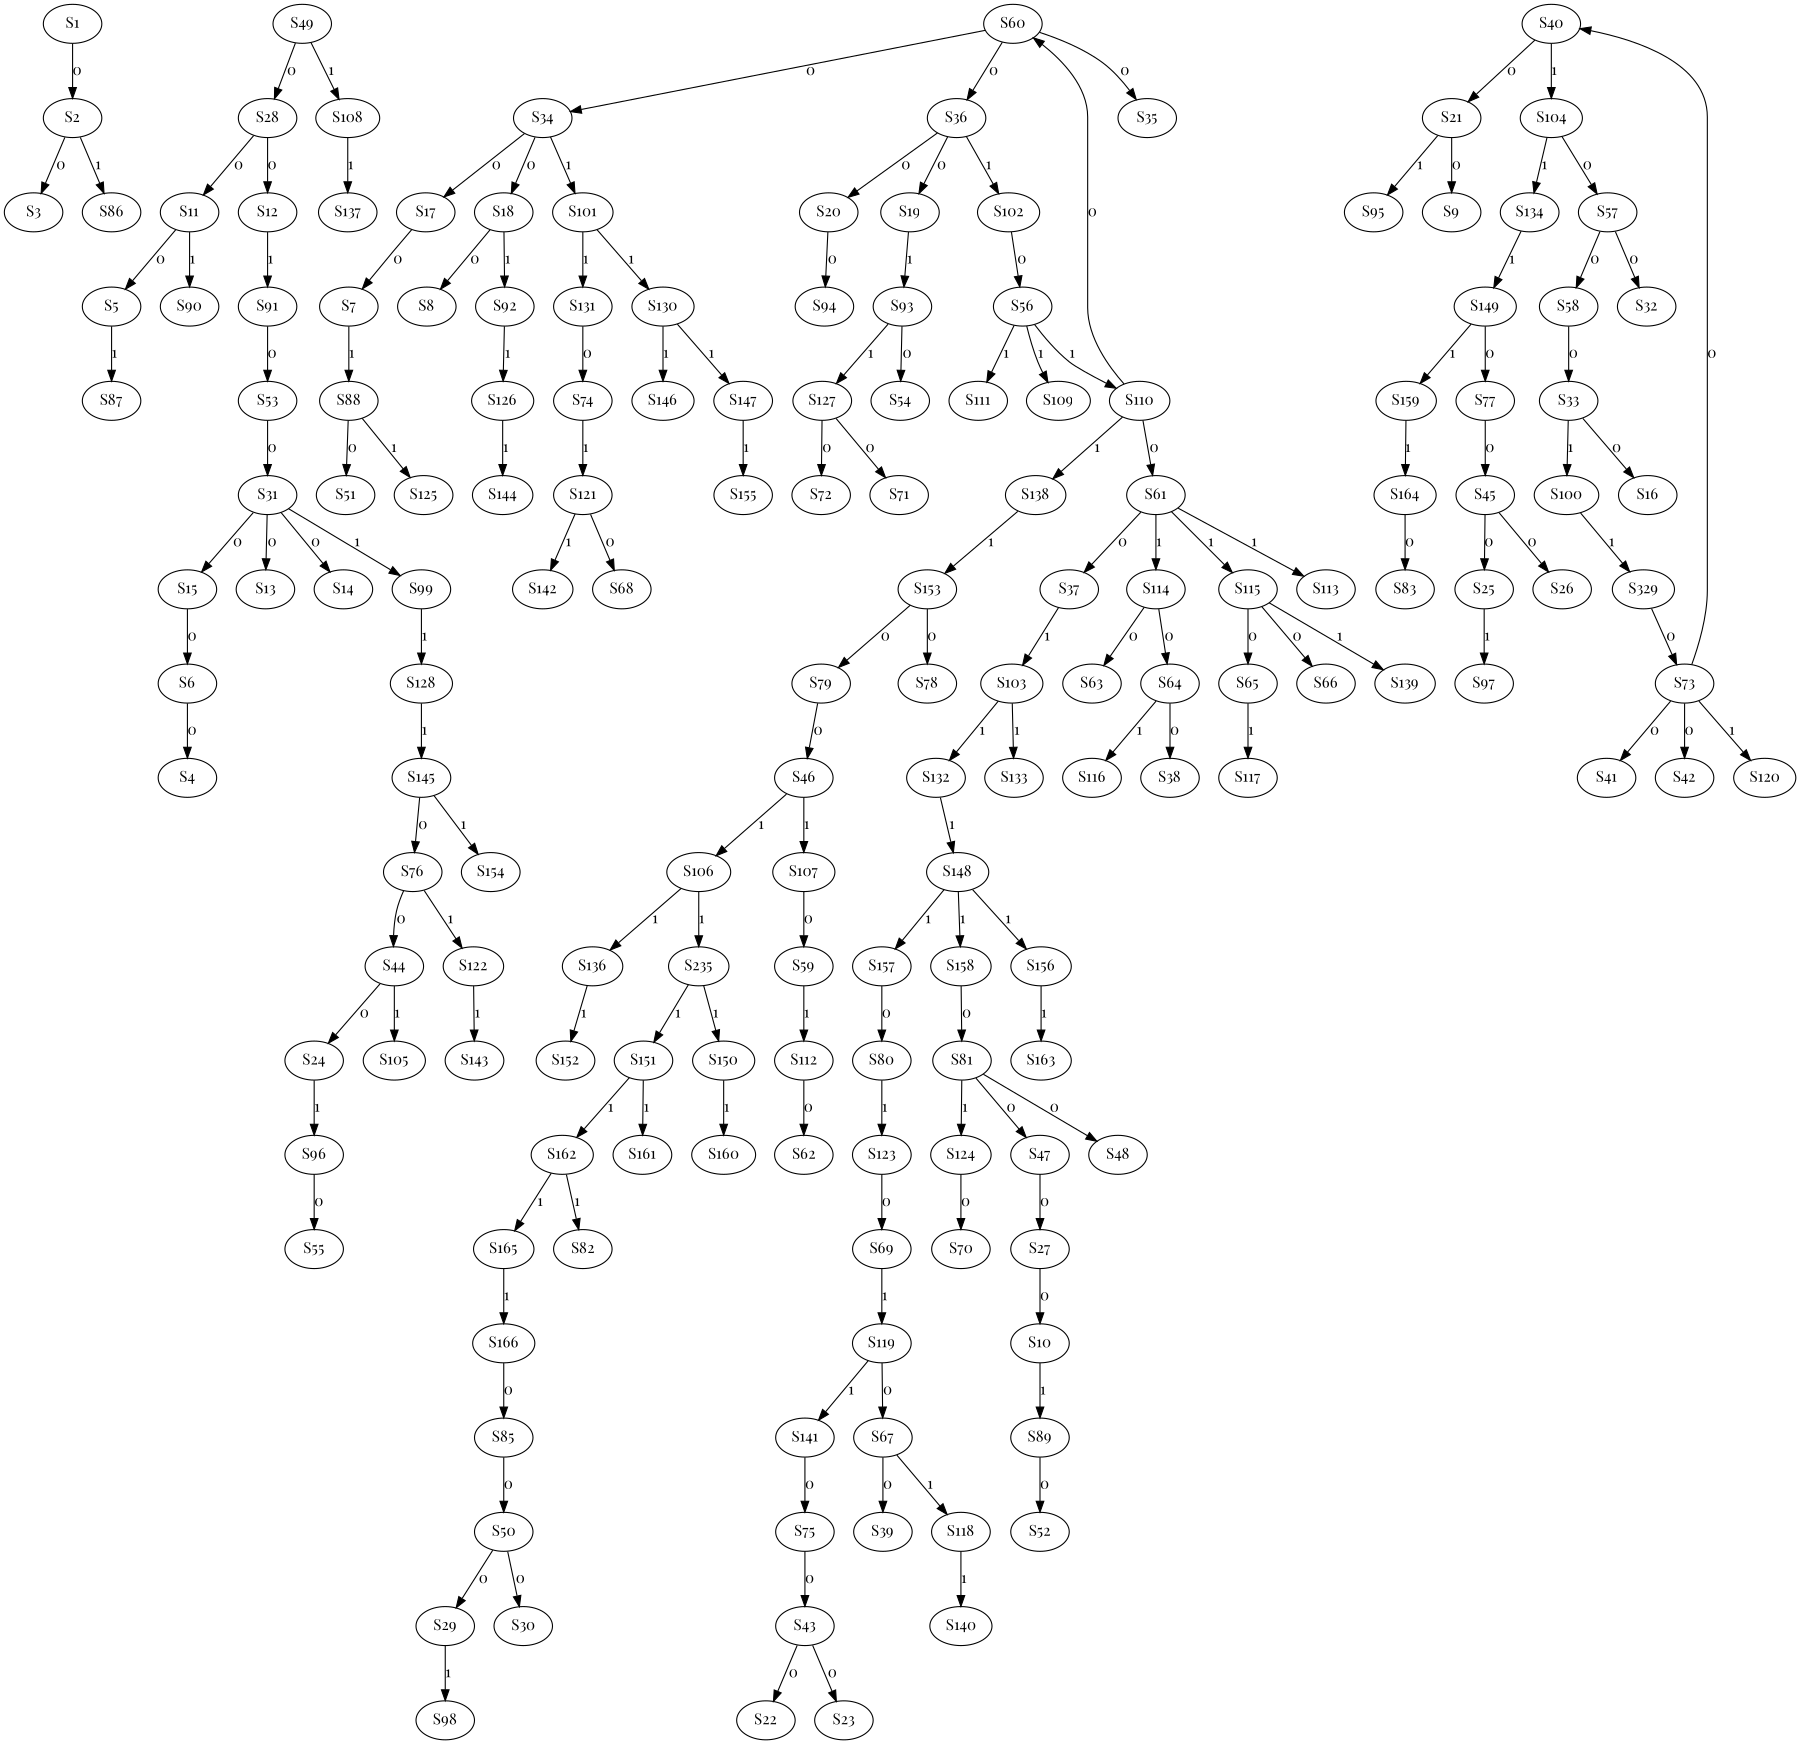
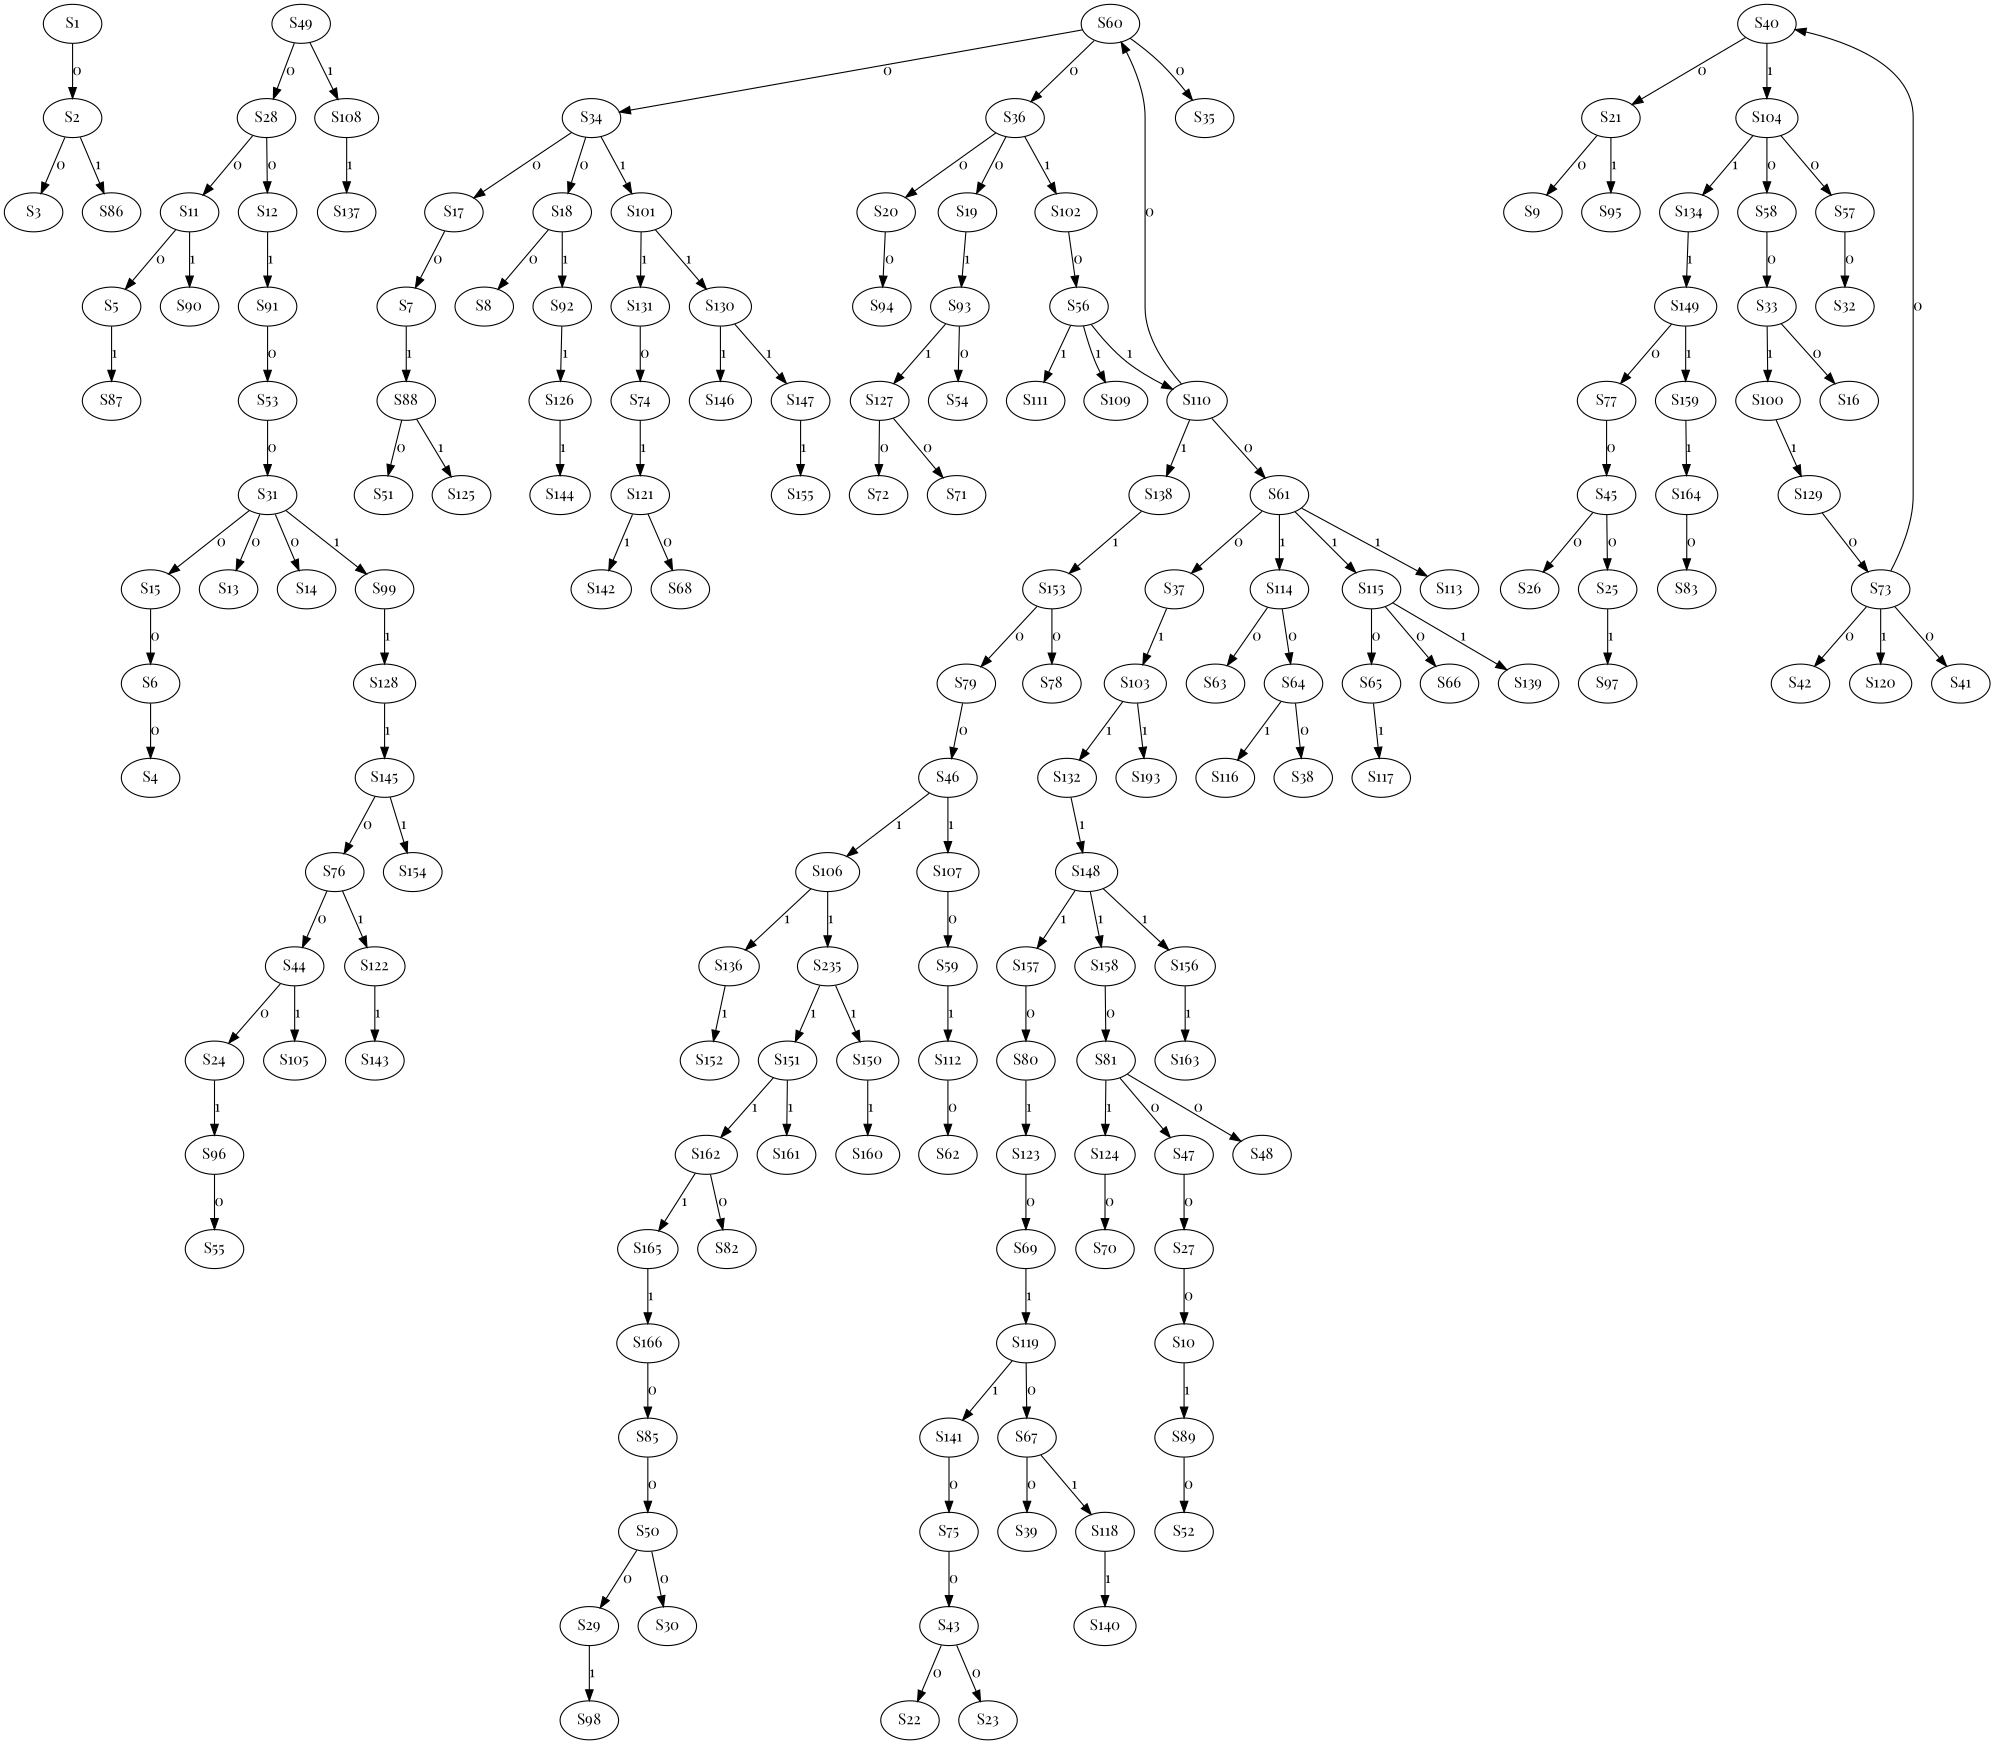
(1590, 255) -> (1767, 160)
(1643, 589) -> (1809, 495)
(1014, 778) -> (1146, 778)
(577, 1202) -> (723, 1202)
